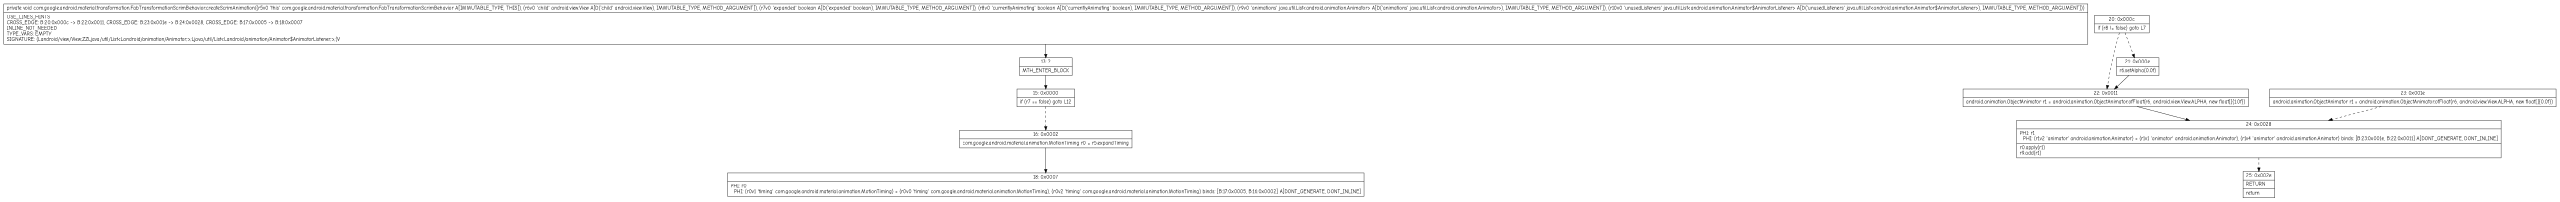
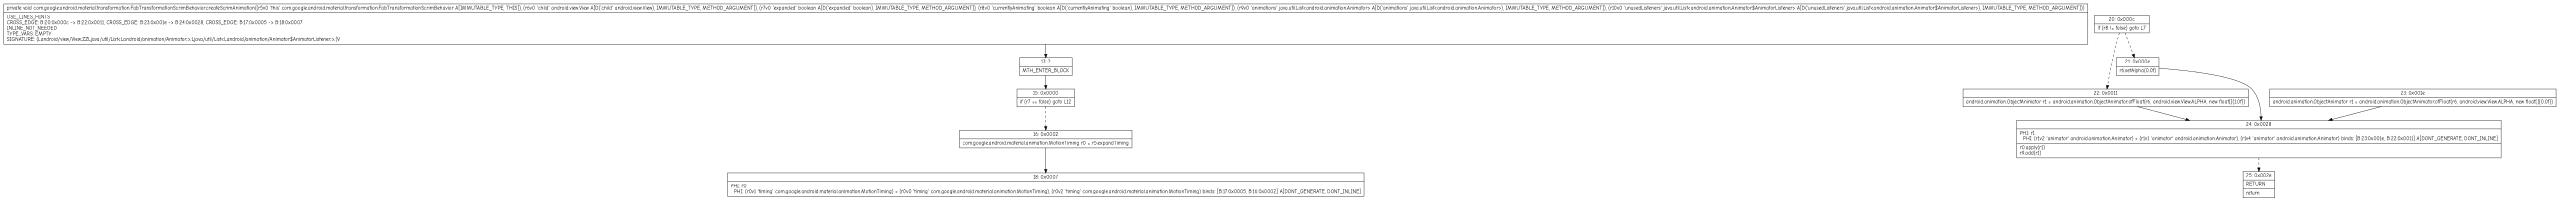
(2123, 81) -> (2221, 77)
(2357, 113) -> (2357, 113)
